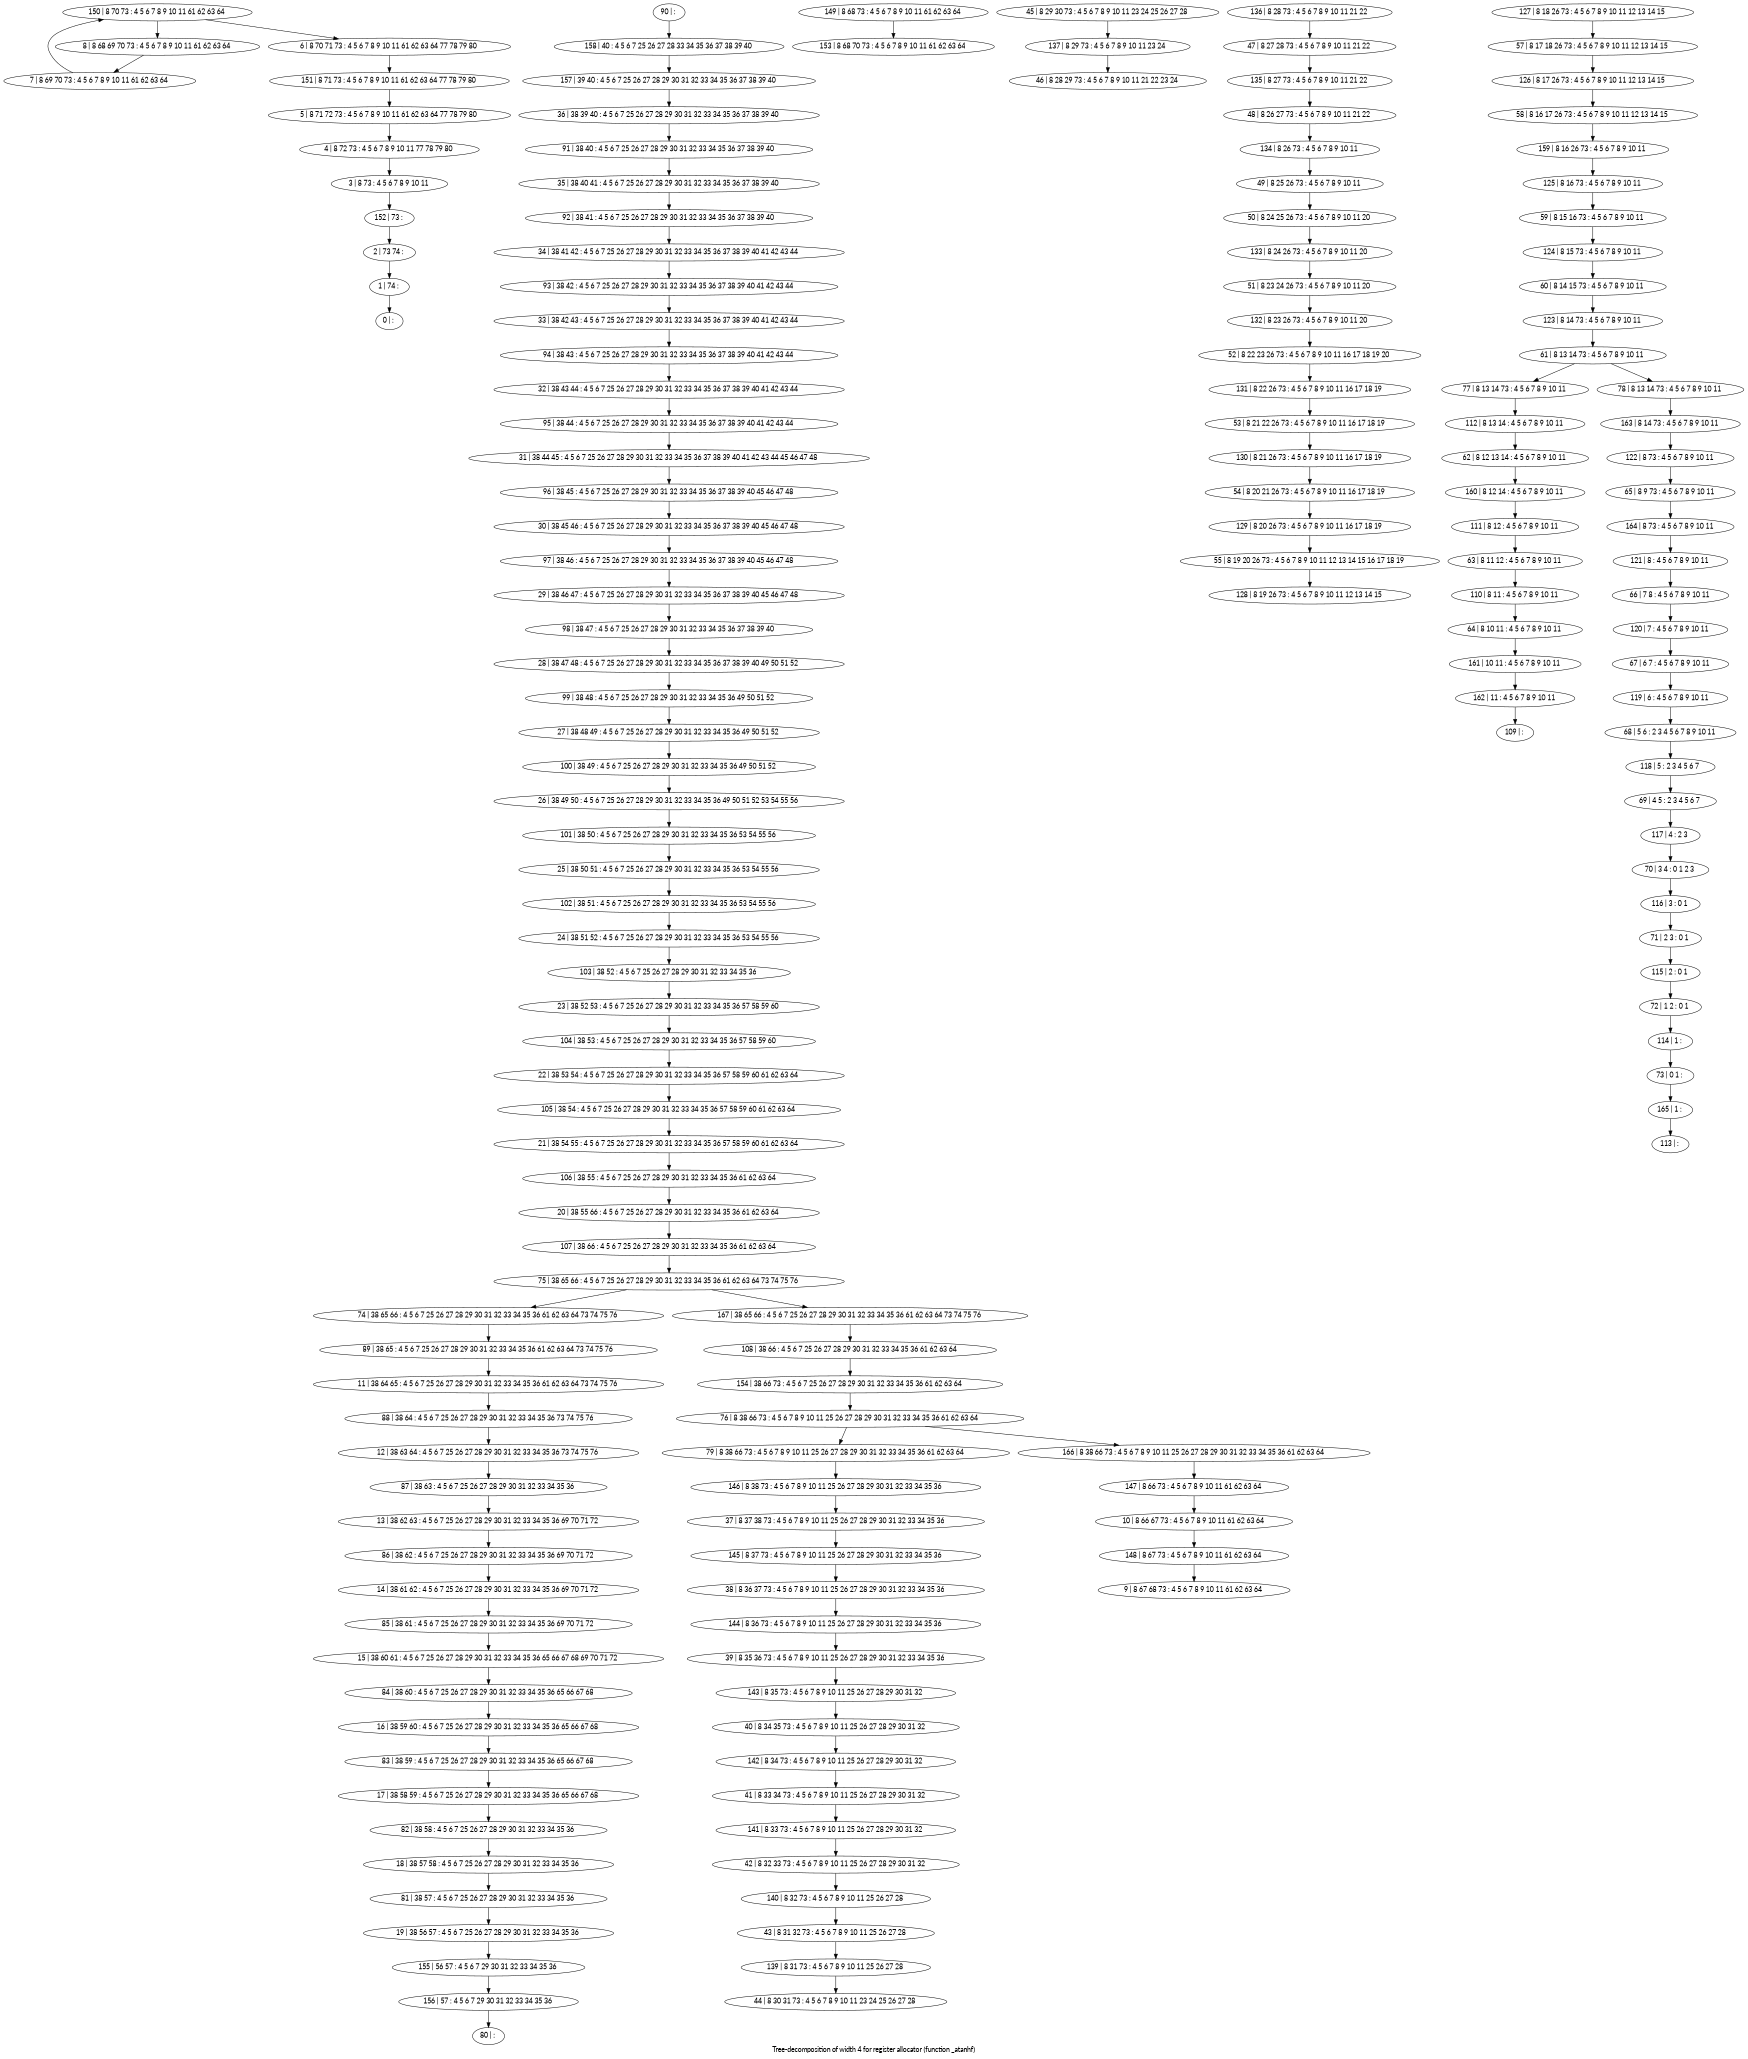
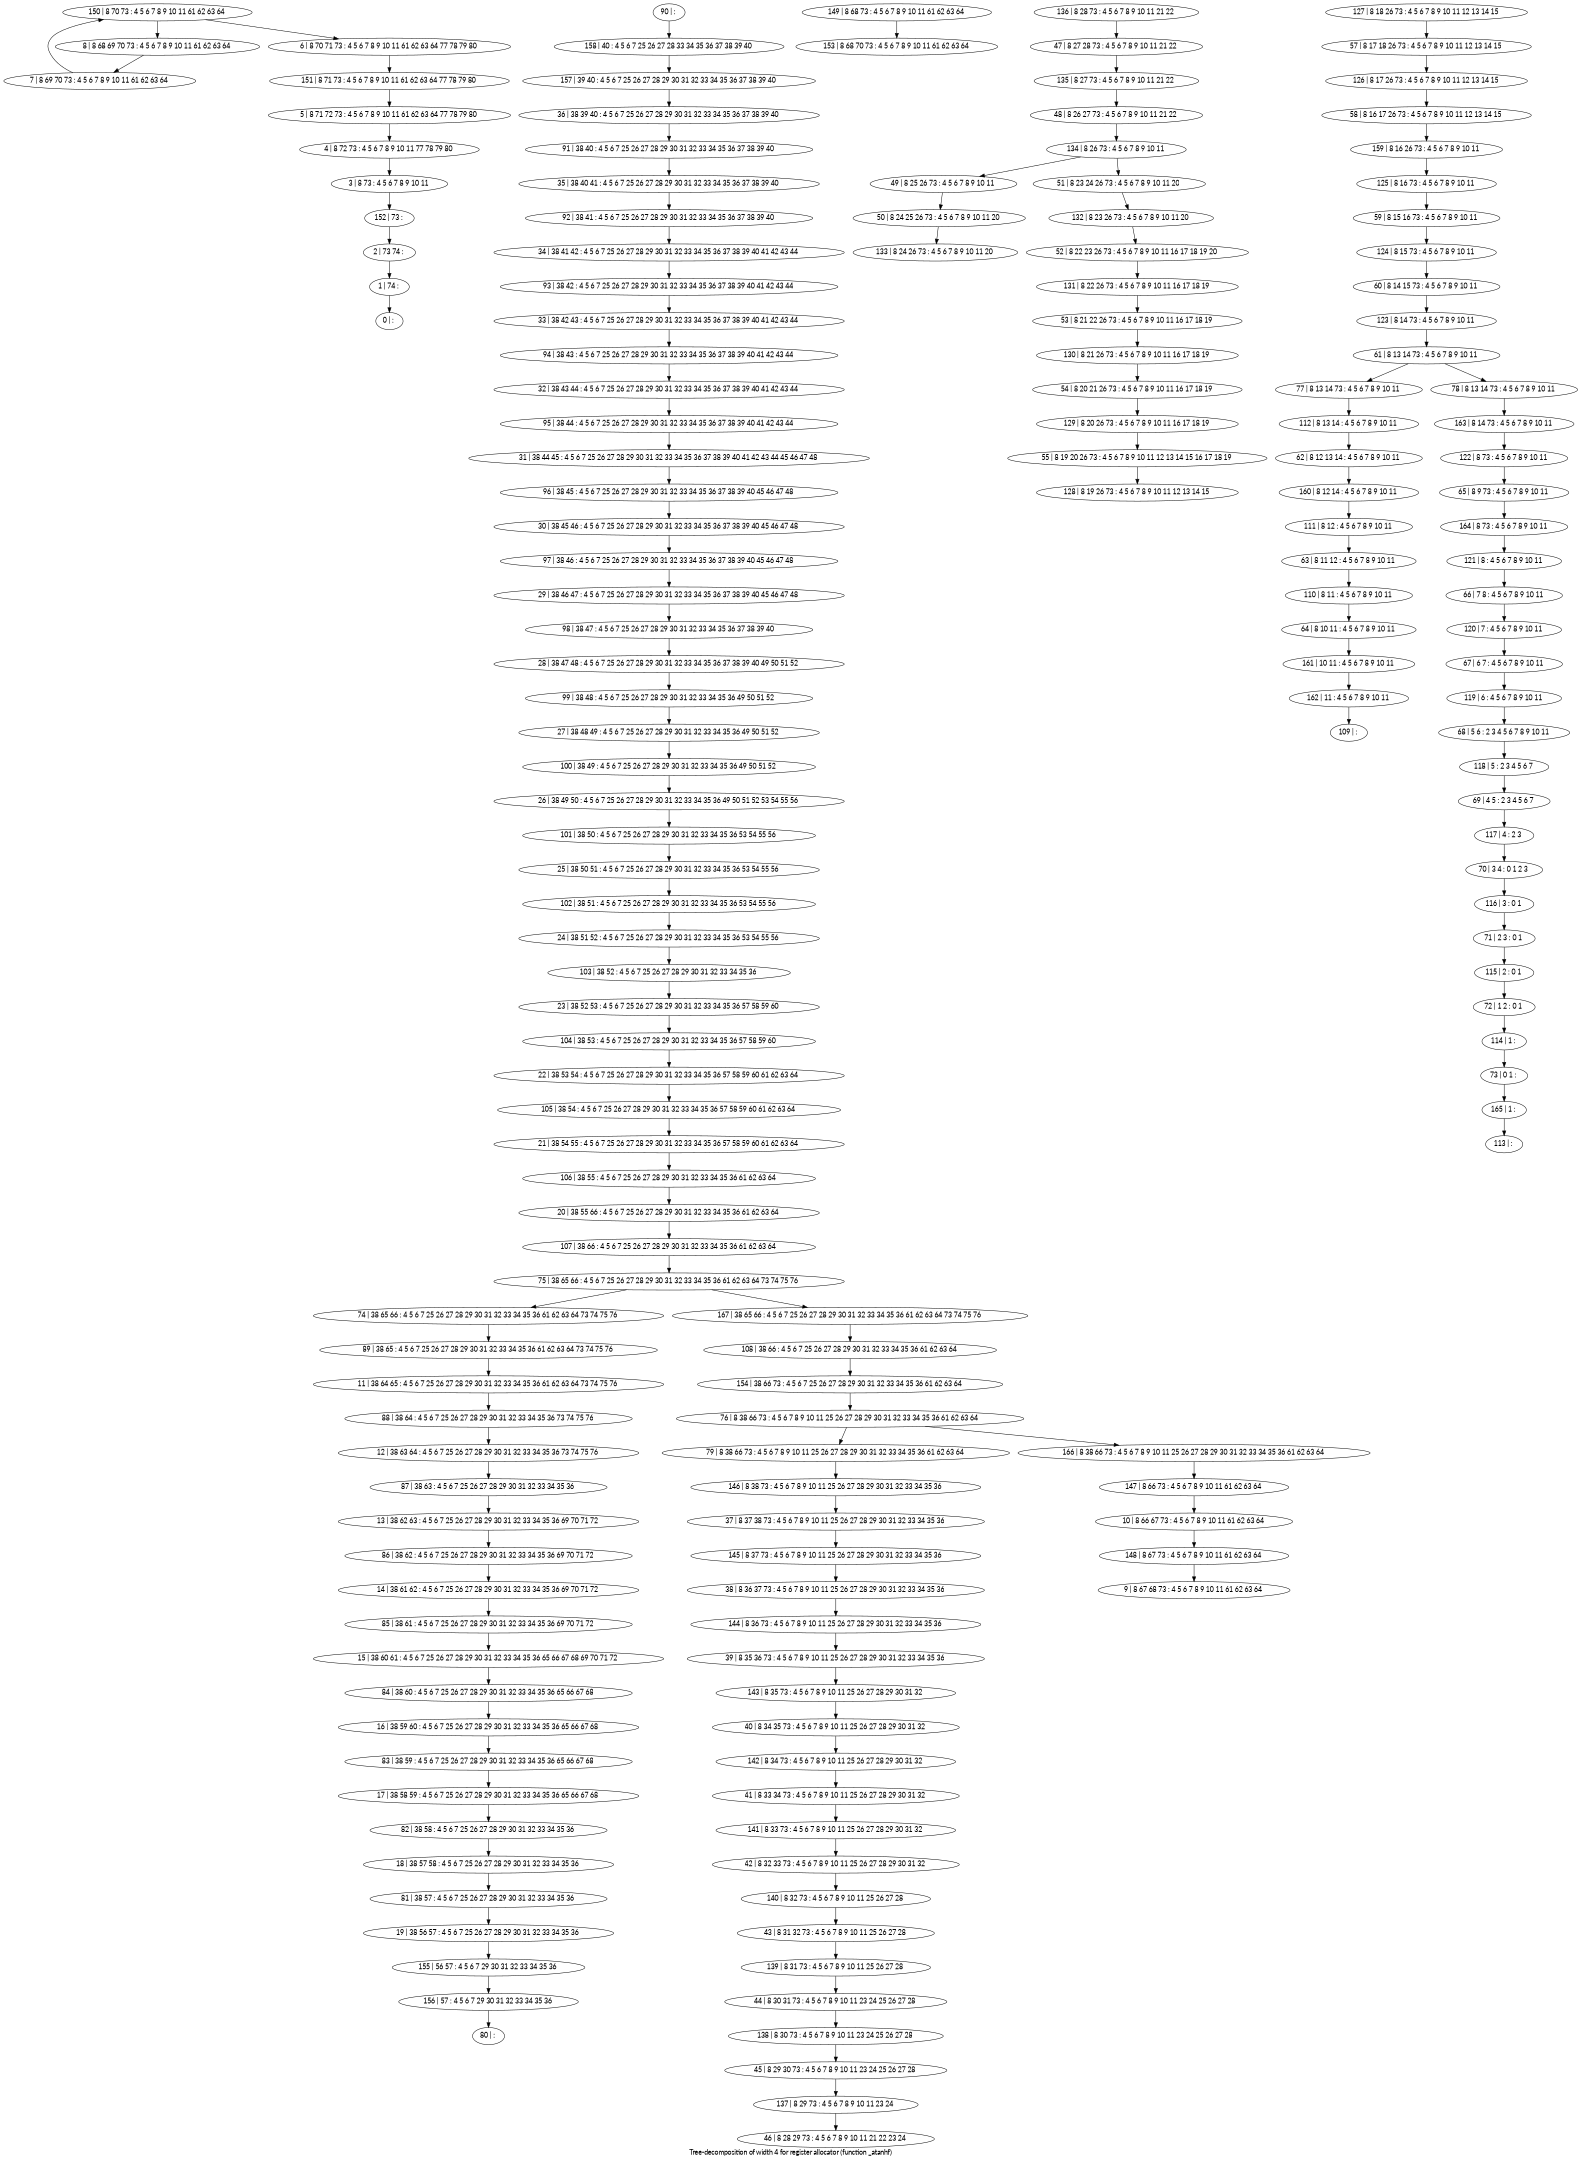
(1310, 267) -> (1118, 164)
none -> (836, 2036)
